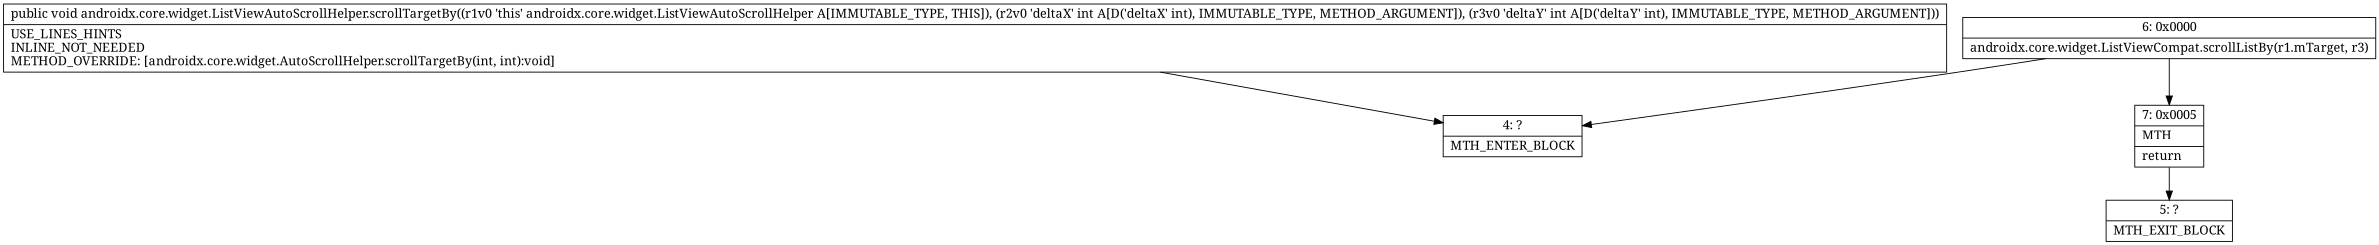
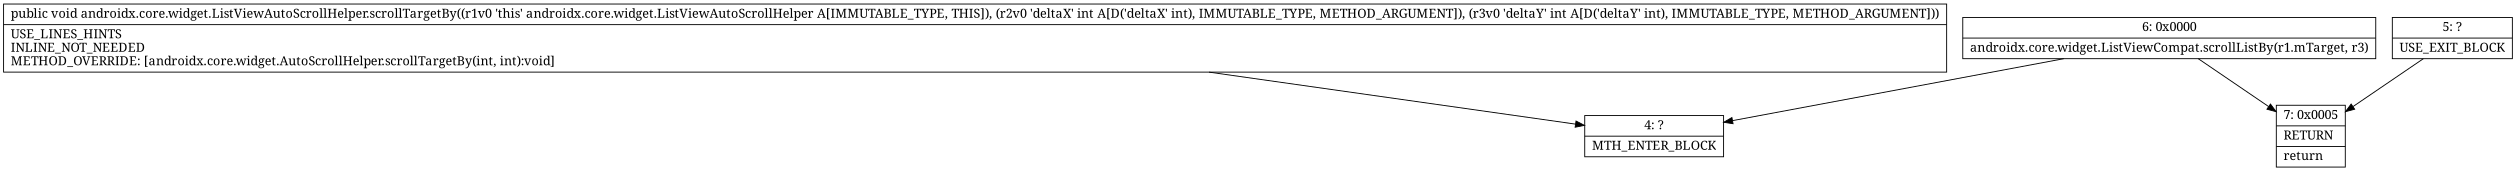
(2157, 136) -> (2309, 136)
(2169, 179) -> (2388, 83)
(2169, 231) -> (2452, 48)
